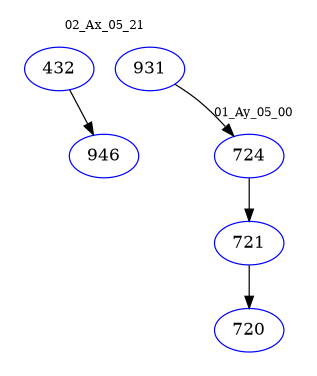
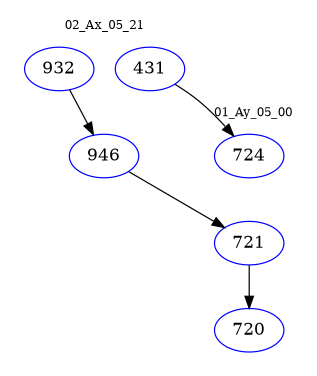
(59, 69) -> (59, 69)
(150, 69) -> (150, 69)
(249, 194) -> (171, 196)
